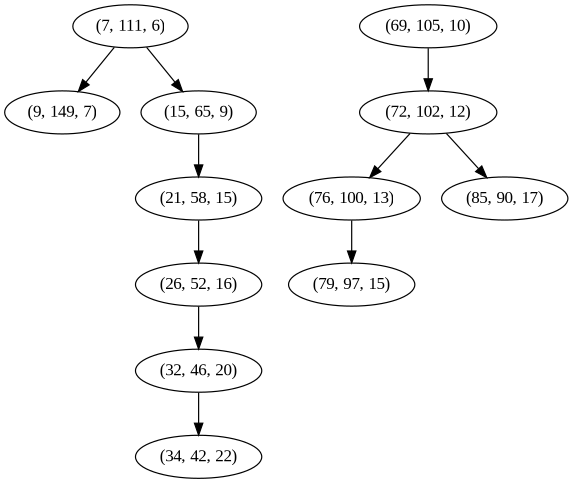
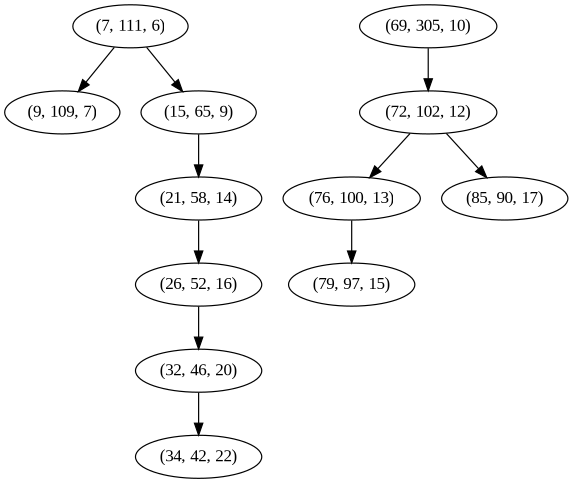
(428, 26) -> (428, 26)
(62, 112) -> (62, 112)
(199, 199) -> (199, 199)
